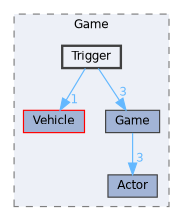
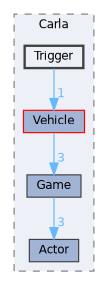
(92, 25) -> (54, 25)
(109, 84) -> (54, 148)
